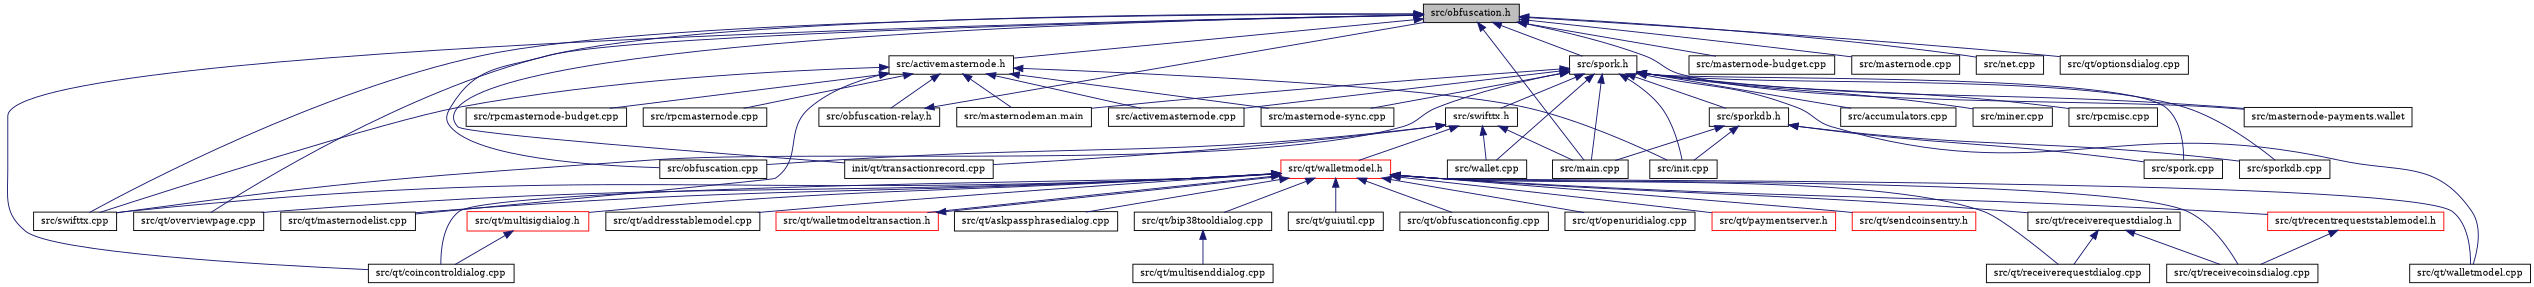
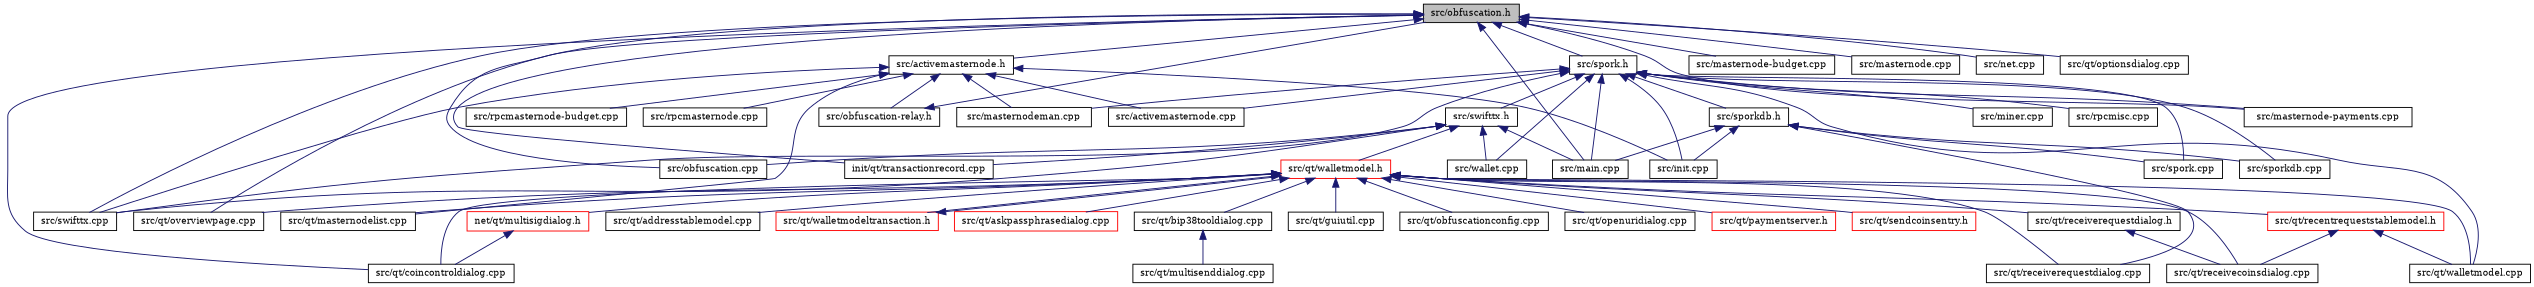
(1024, 117) -> (1024, 117)
(1327, 117) -> none
(1898, 117) -> none
(2328, 117) -> (2328, 117)
(636, 185) -> (1042, 175)
(528, 221) -> (528, 221)
(1036, 221) -> (1036, 221)
none -> (2417, 249)
(2083, 251) -> (2045, 174)
